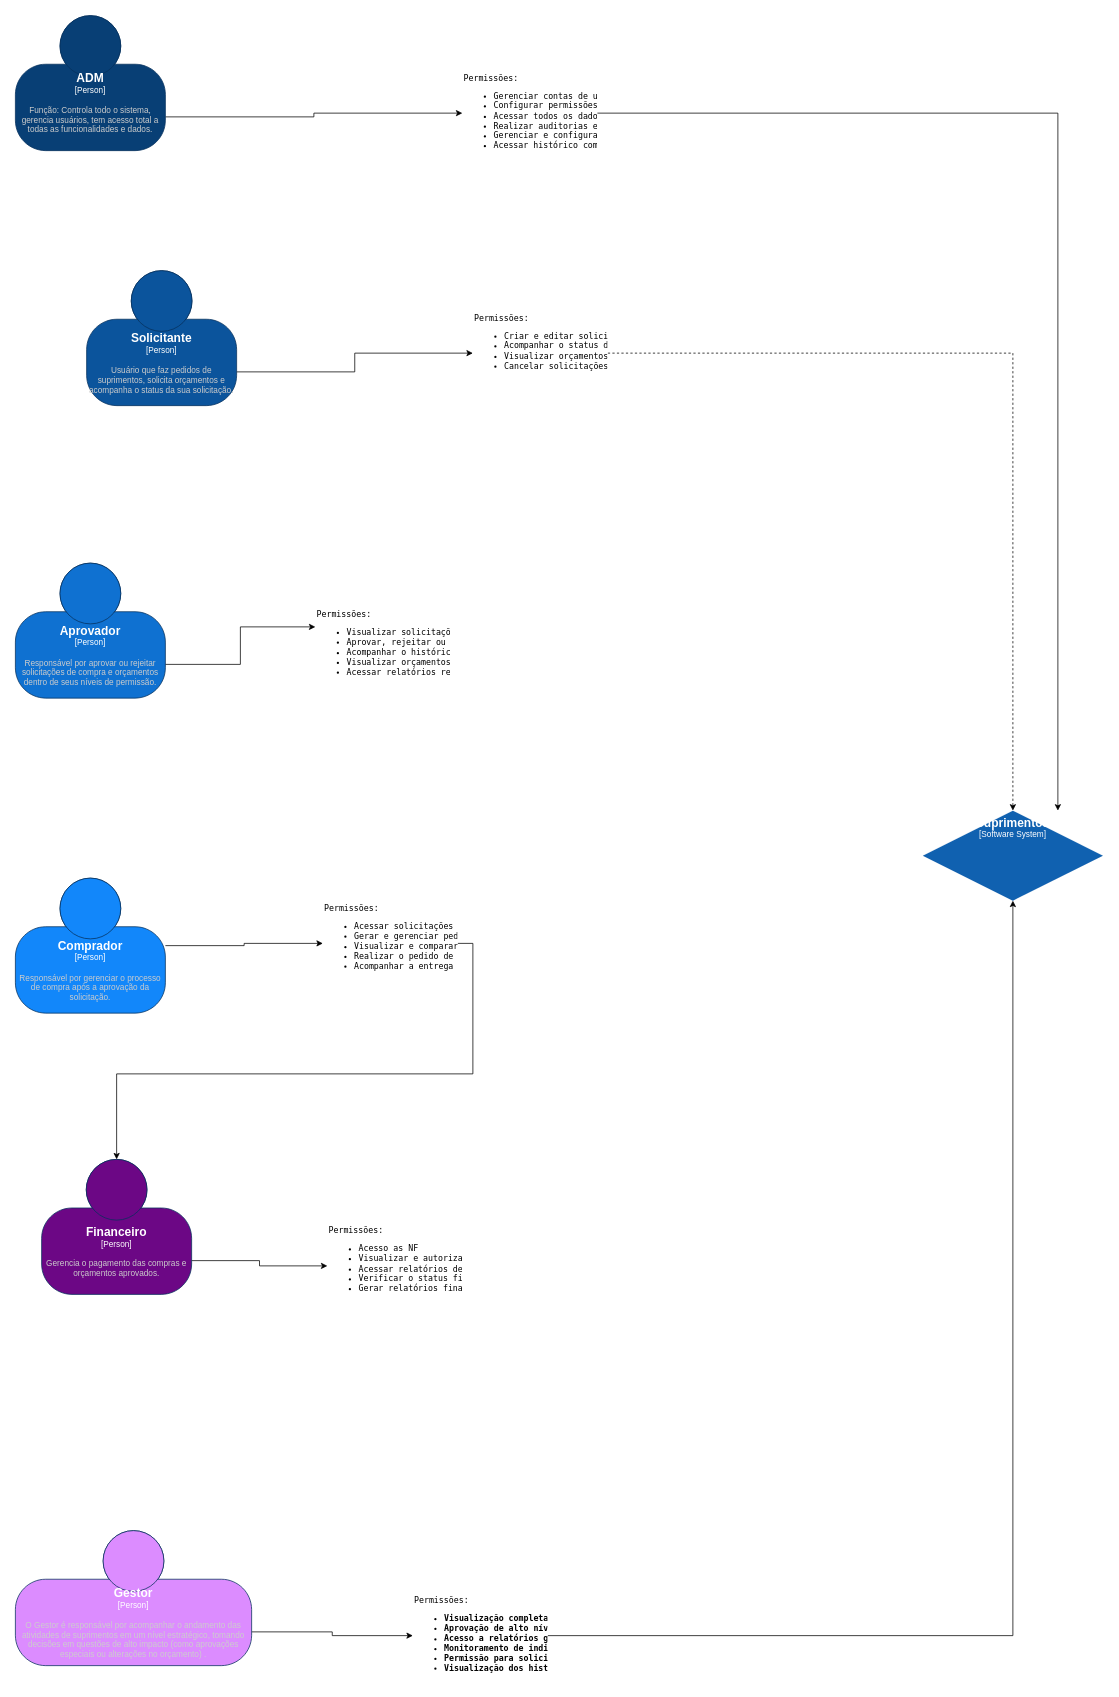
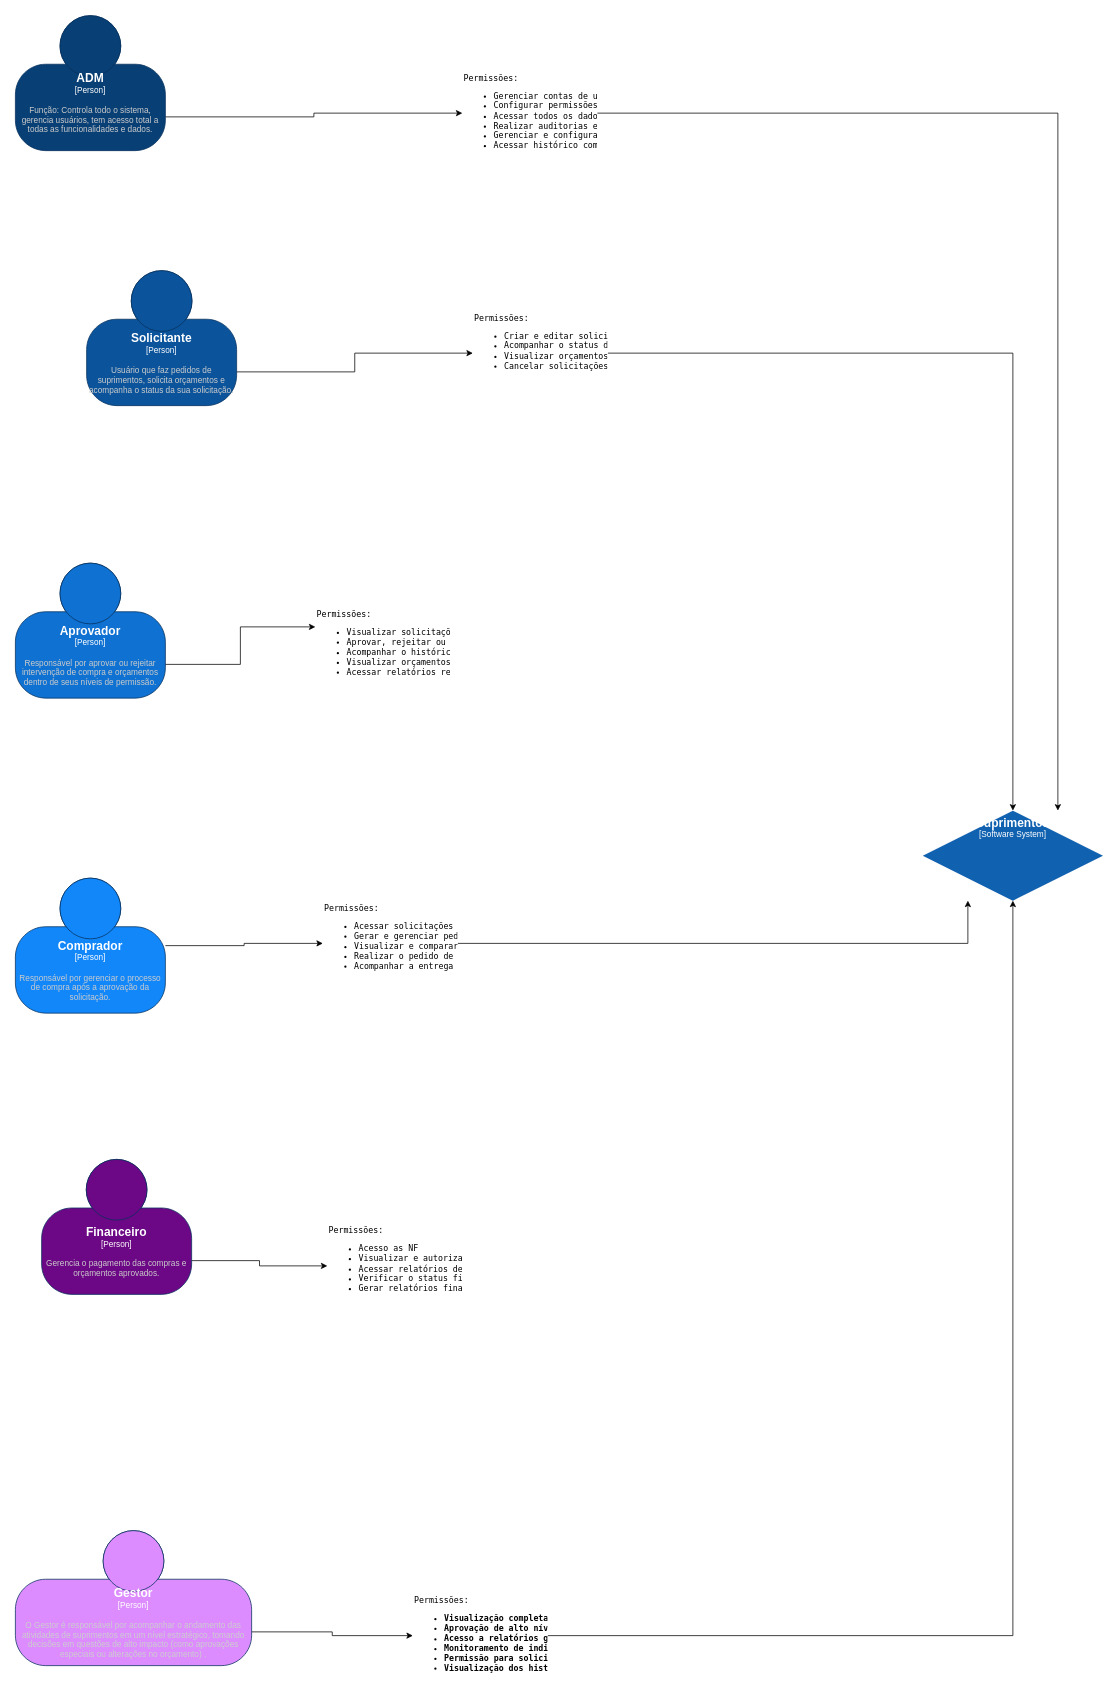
(1013, 375) -> (1013, 375)
(90, 655) -> (90, 655)
(117, 1113) -> (721, 943)
